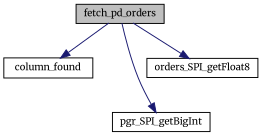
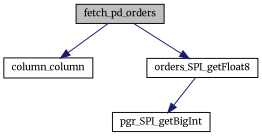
(133, 65) -> (185, 91)
(48, 68) -> (48, 68)
